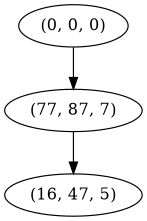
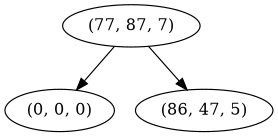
(73, 62) -> (99, 64)
(73, 195) -> (204, 110)
